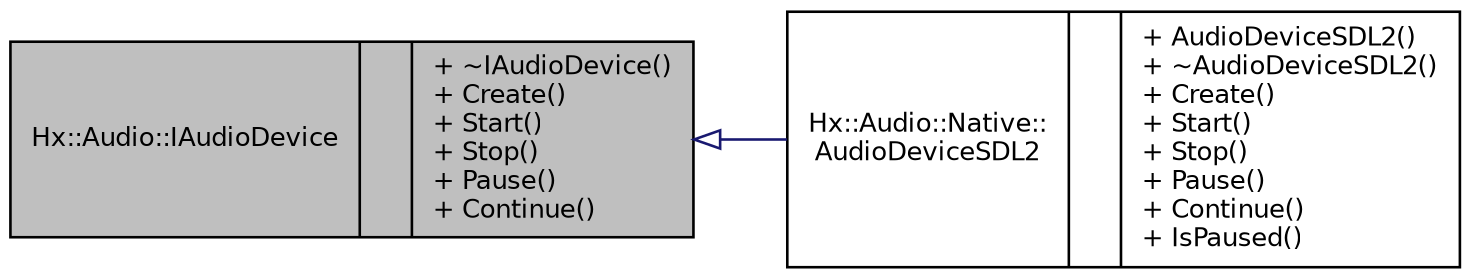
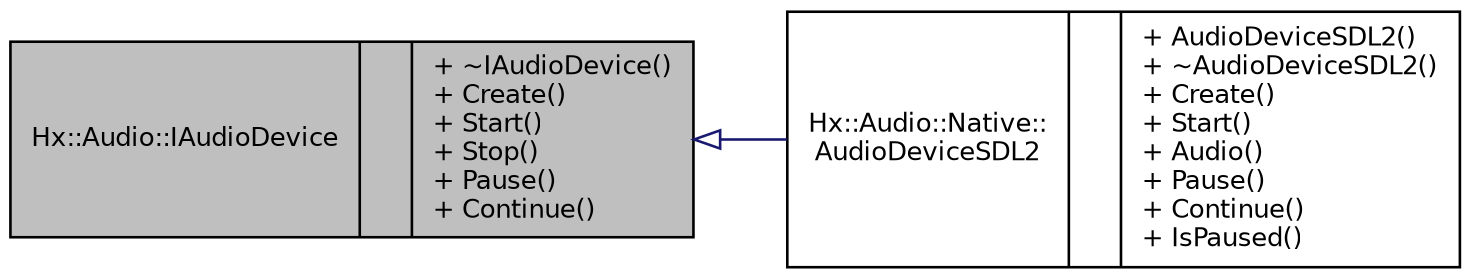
(1195, 153) -> (1203, 153)
